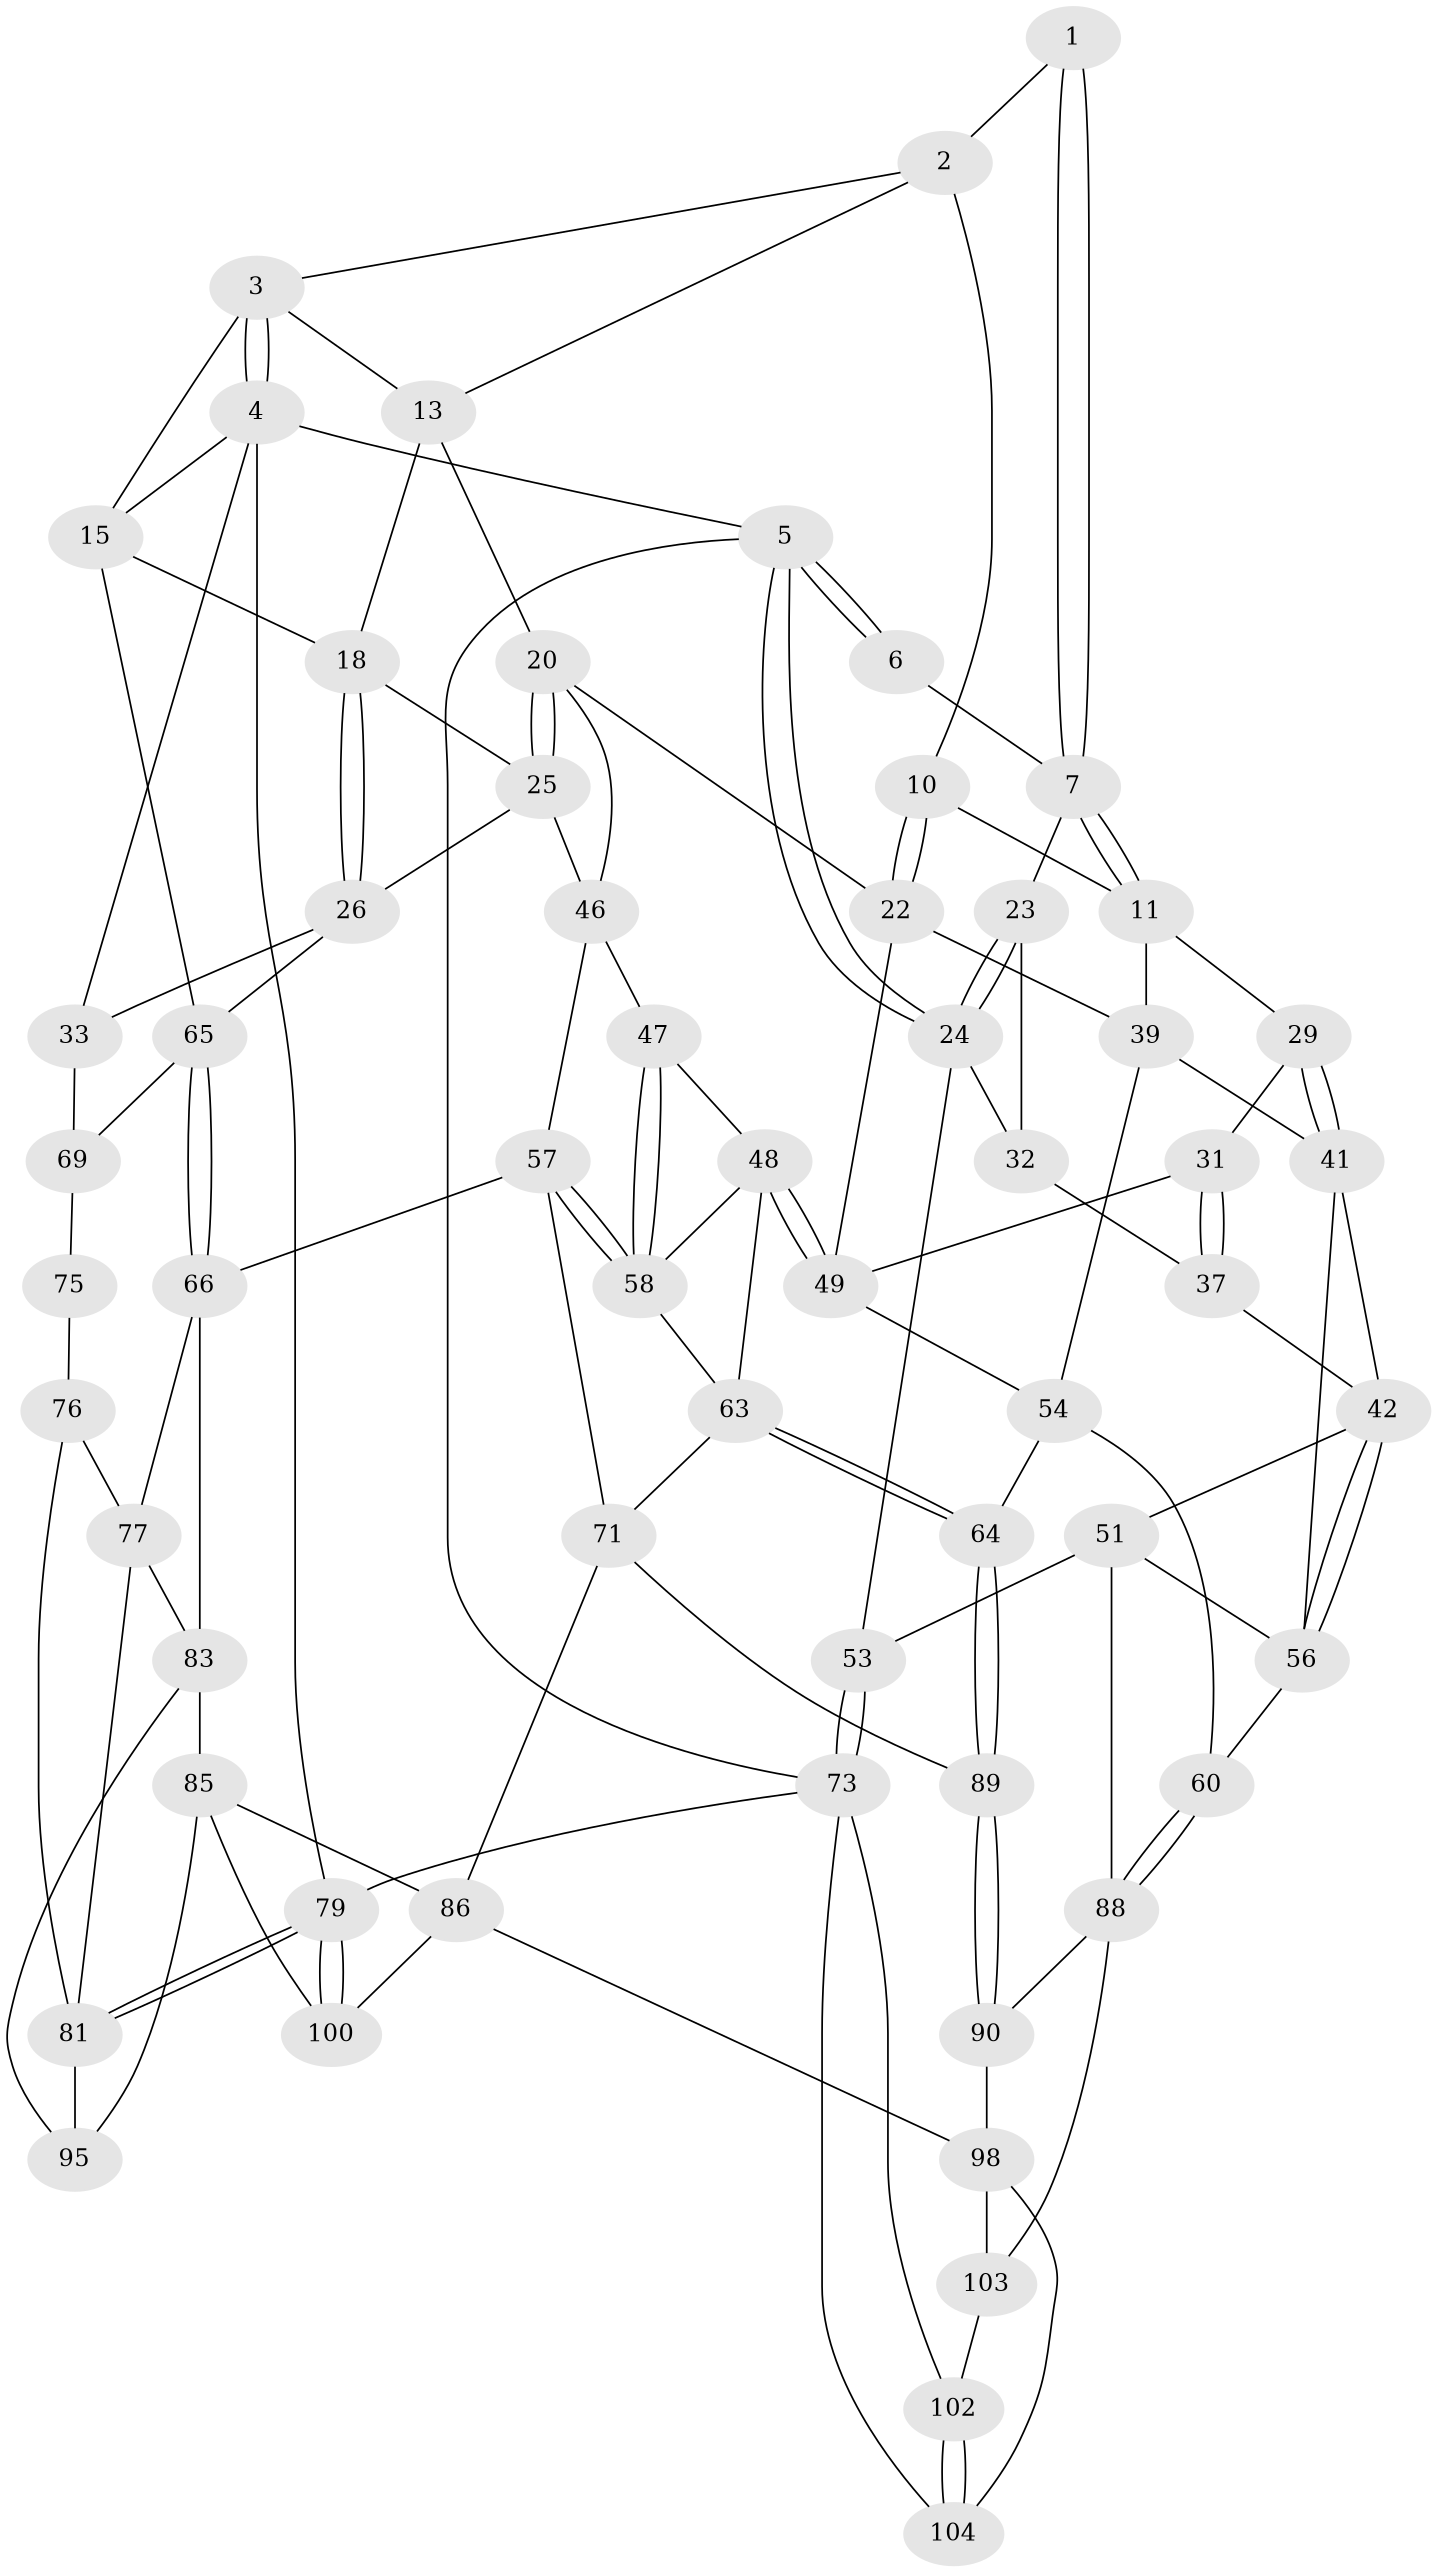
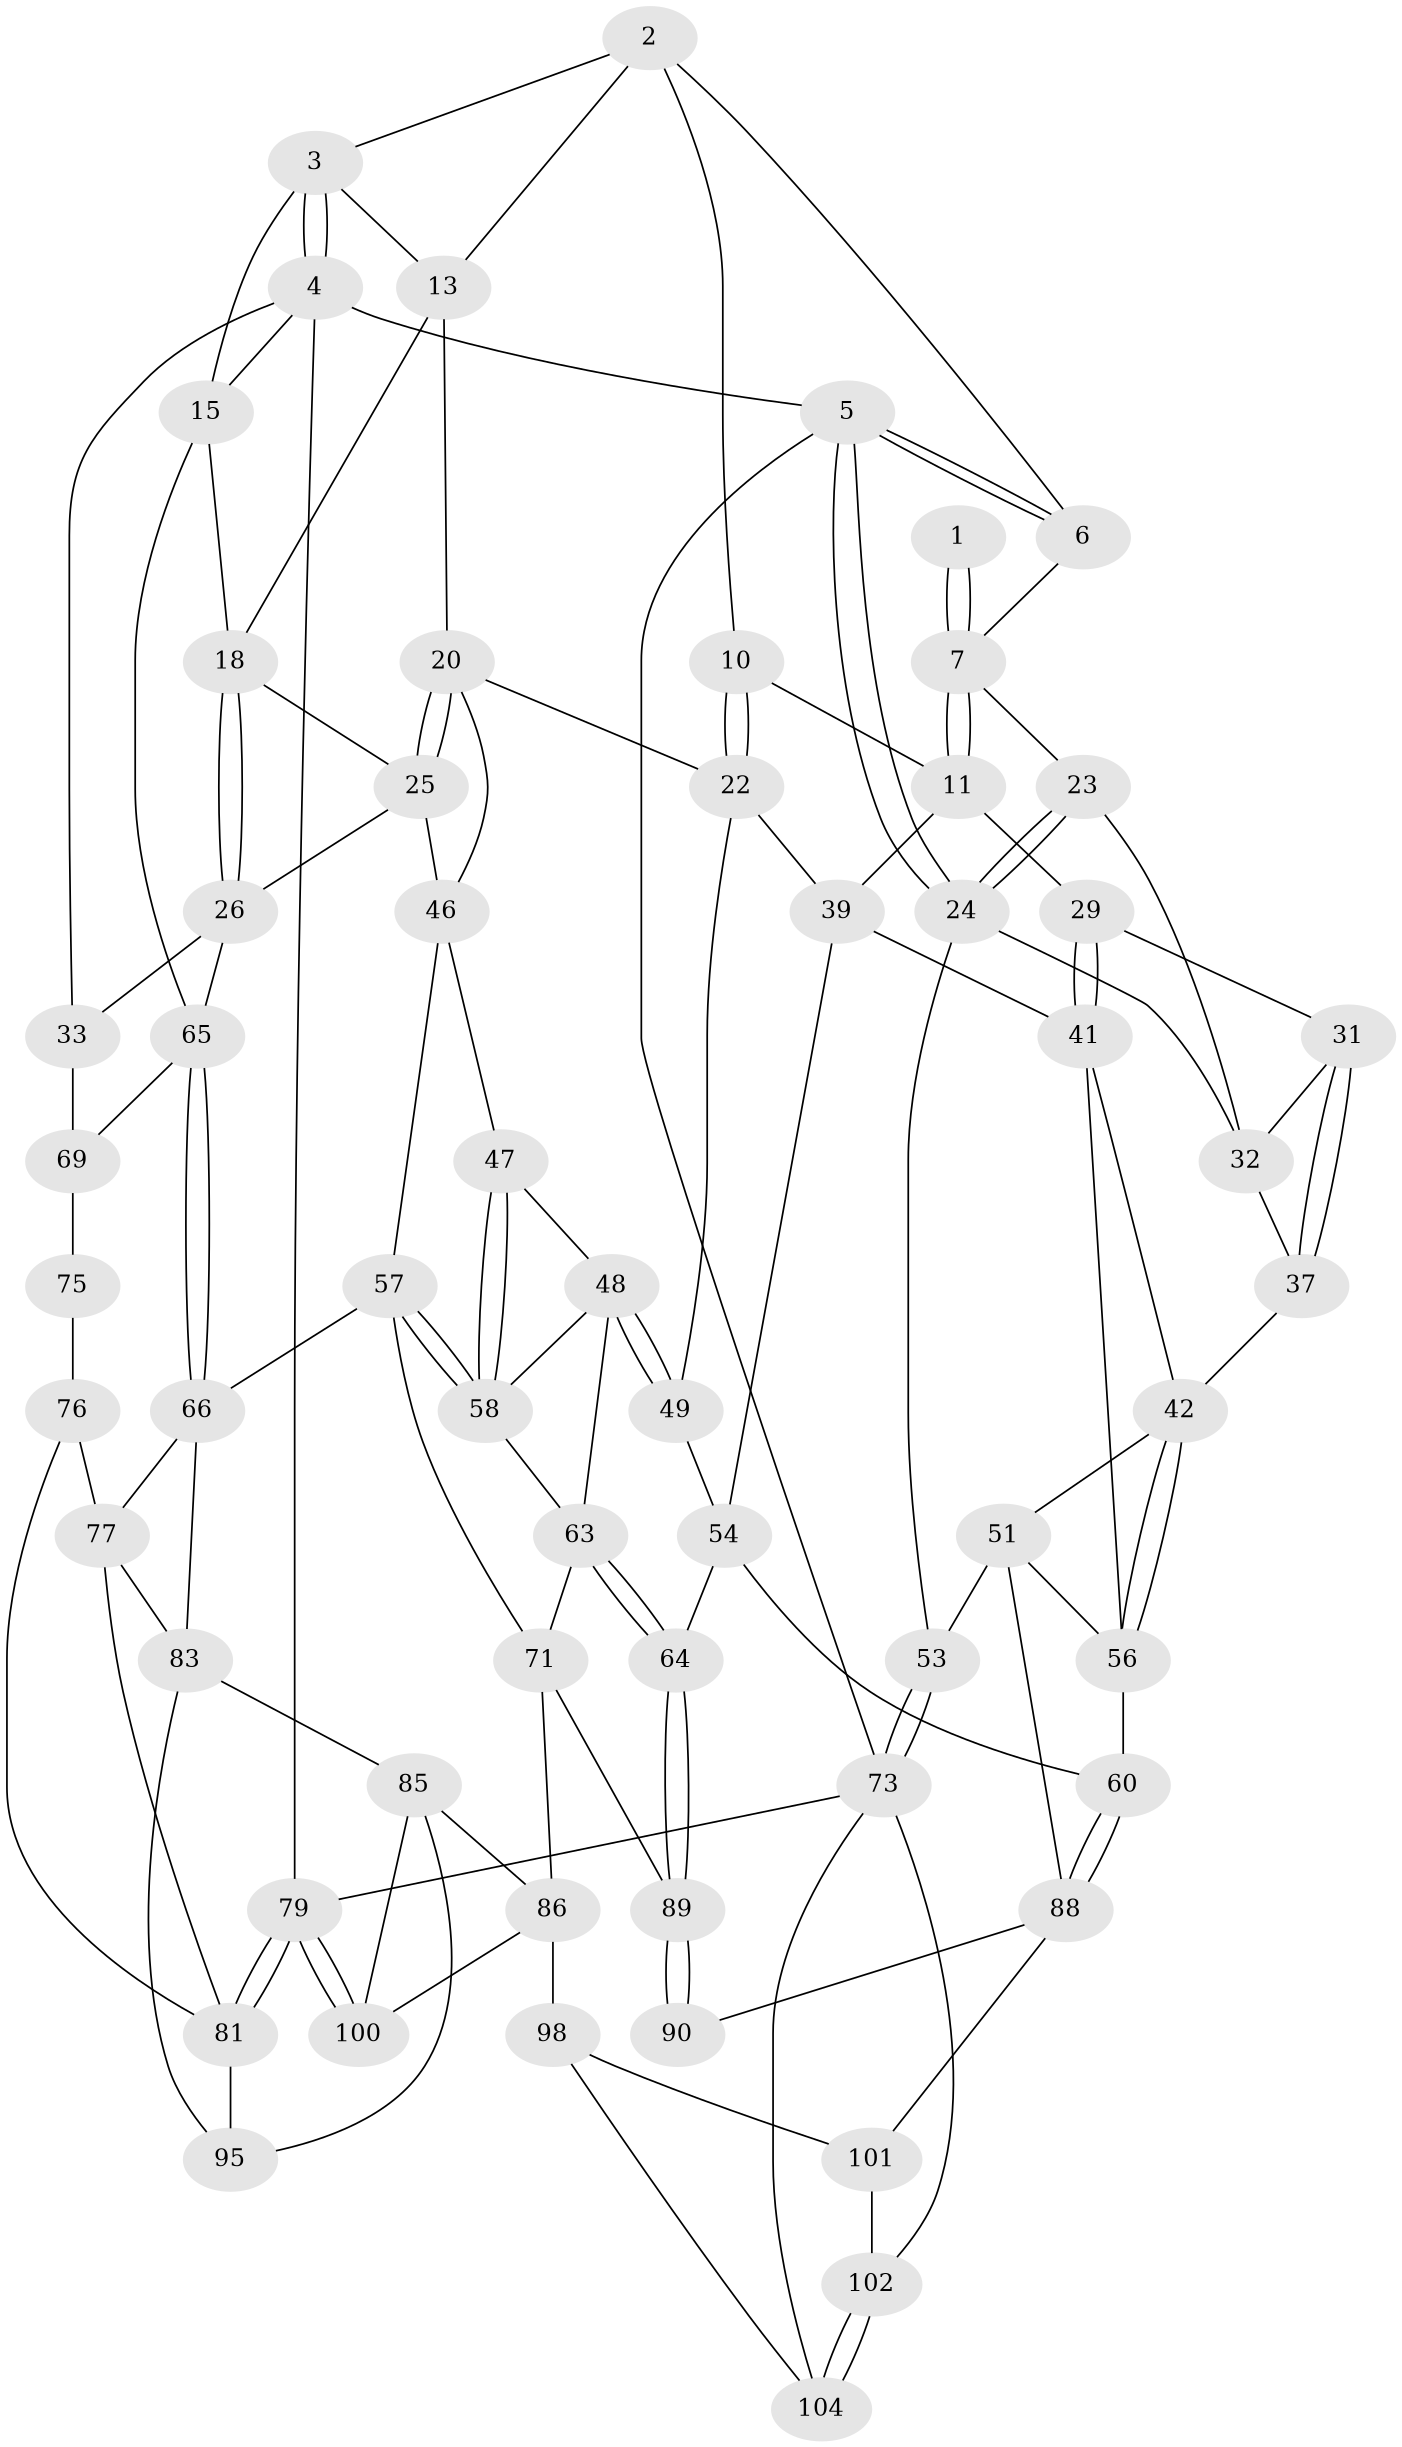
(1009, 101) -> (878, 280)
(1021, 1224) -> (1297, 1099)
(987, 2098) -> none
(987, 2285) -> (872, 2160)
